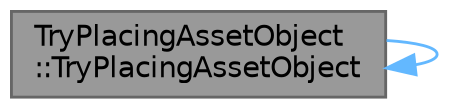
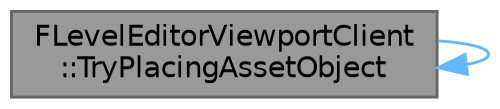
(199, 54) -> (224, 54)
